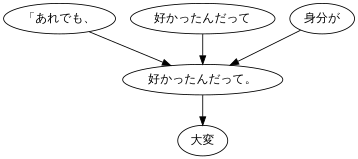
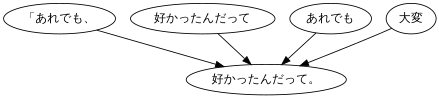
(322, 19) -> (331, 19)
(203, 106) -> (350, 46)
